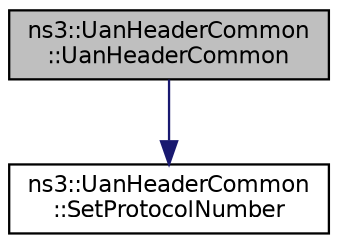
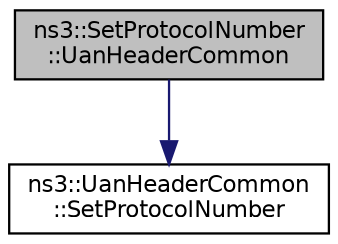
(169, 45) -> (169, 45)
